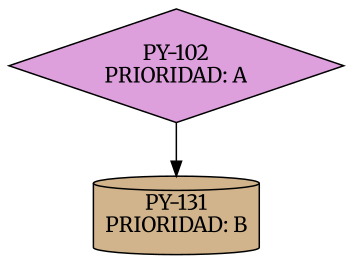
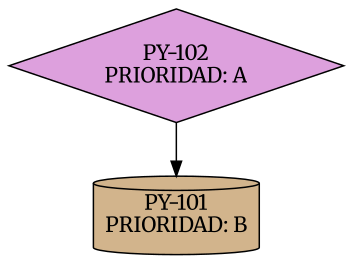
(176, 215) -> (176, 215)
